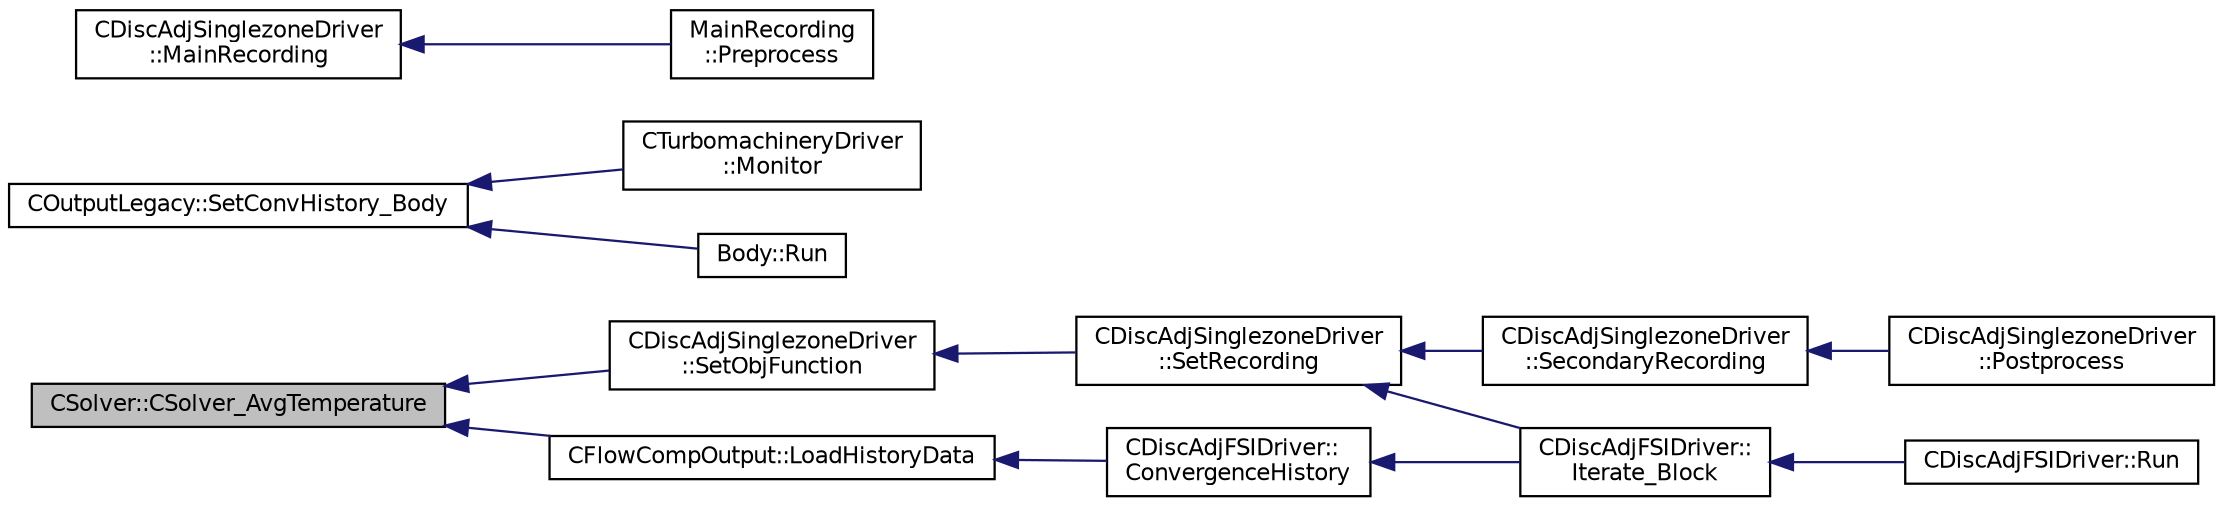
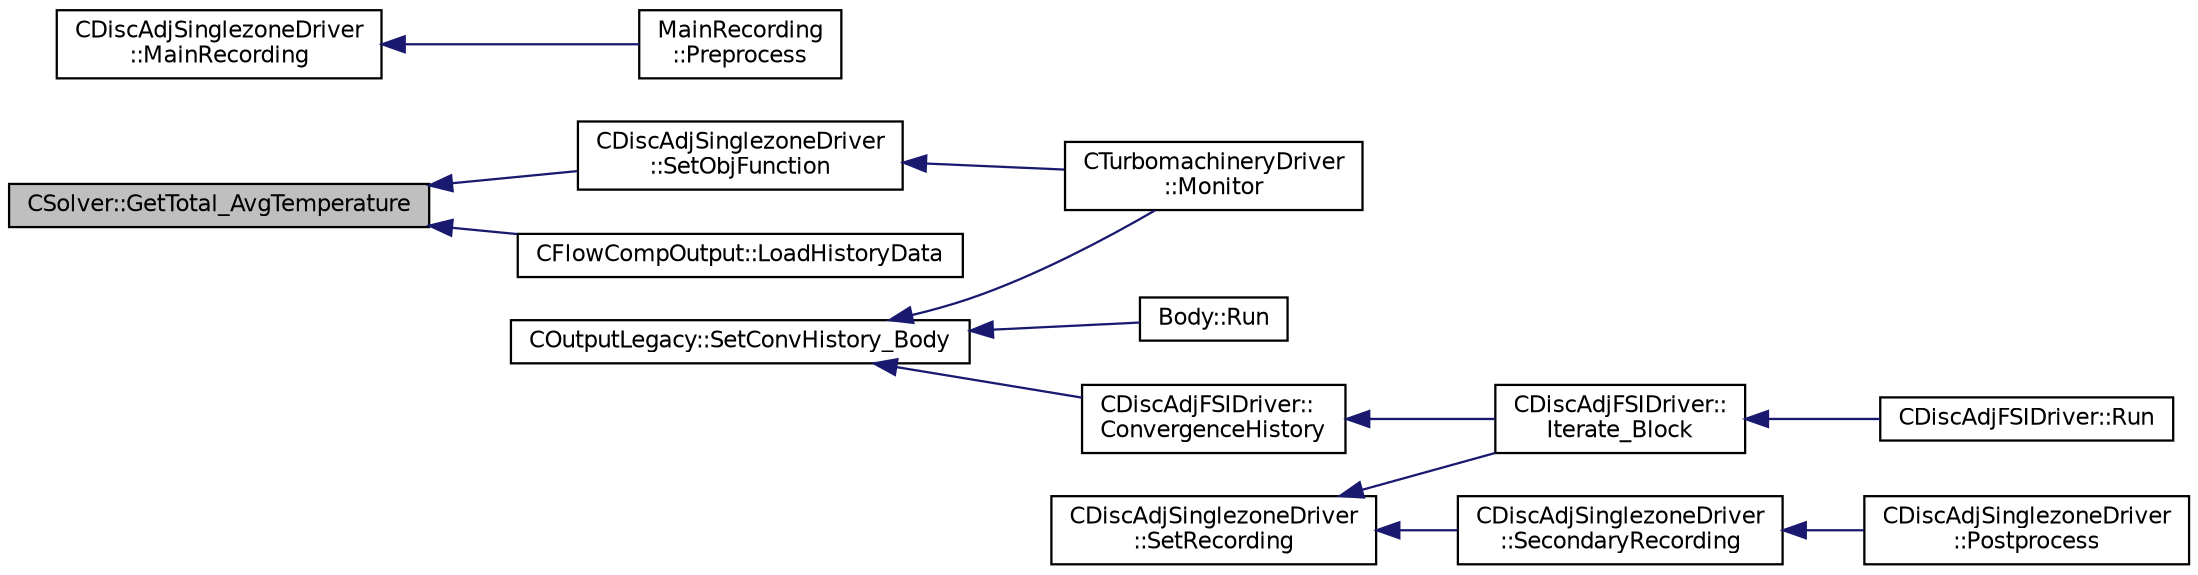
(1017, 353) -> (995, 167)
(238, 405) -> (219, 206)
(1063, 460) -> (989, 382)
